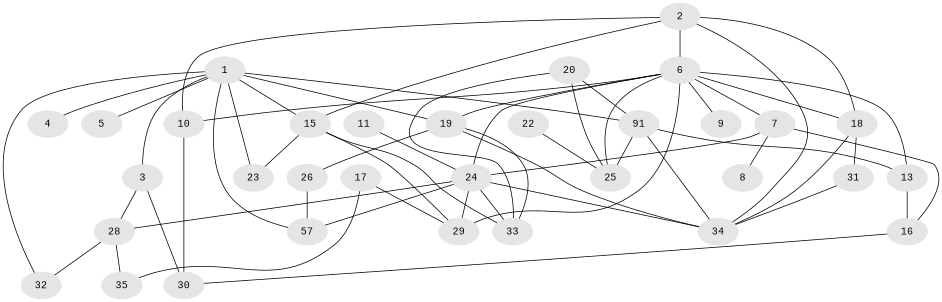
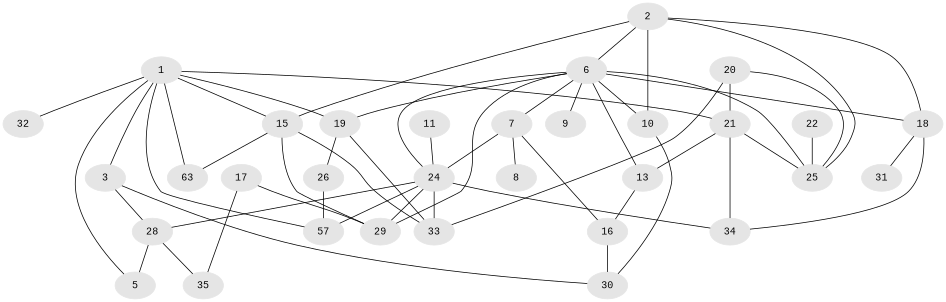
(803, 113) -> (800, 61)
(48, 124) -> none
(639, 124) -> (730, 124)
(253, 178) -> (188, 178)
(577, 188) -> none
(786, 205) -> none
(78, 259) -> (144, 259)
